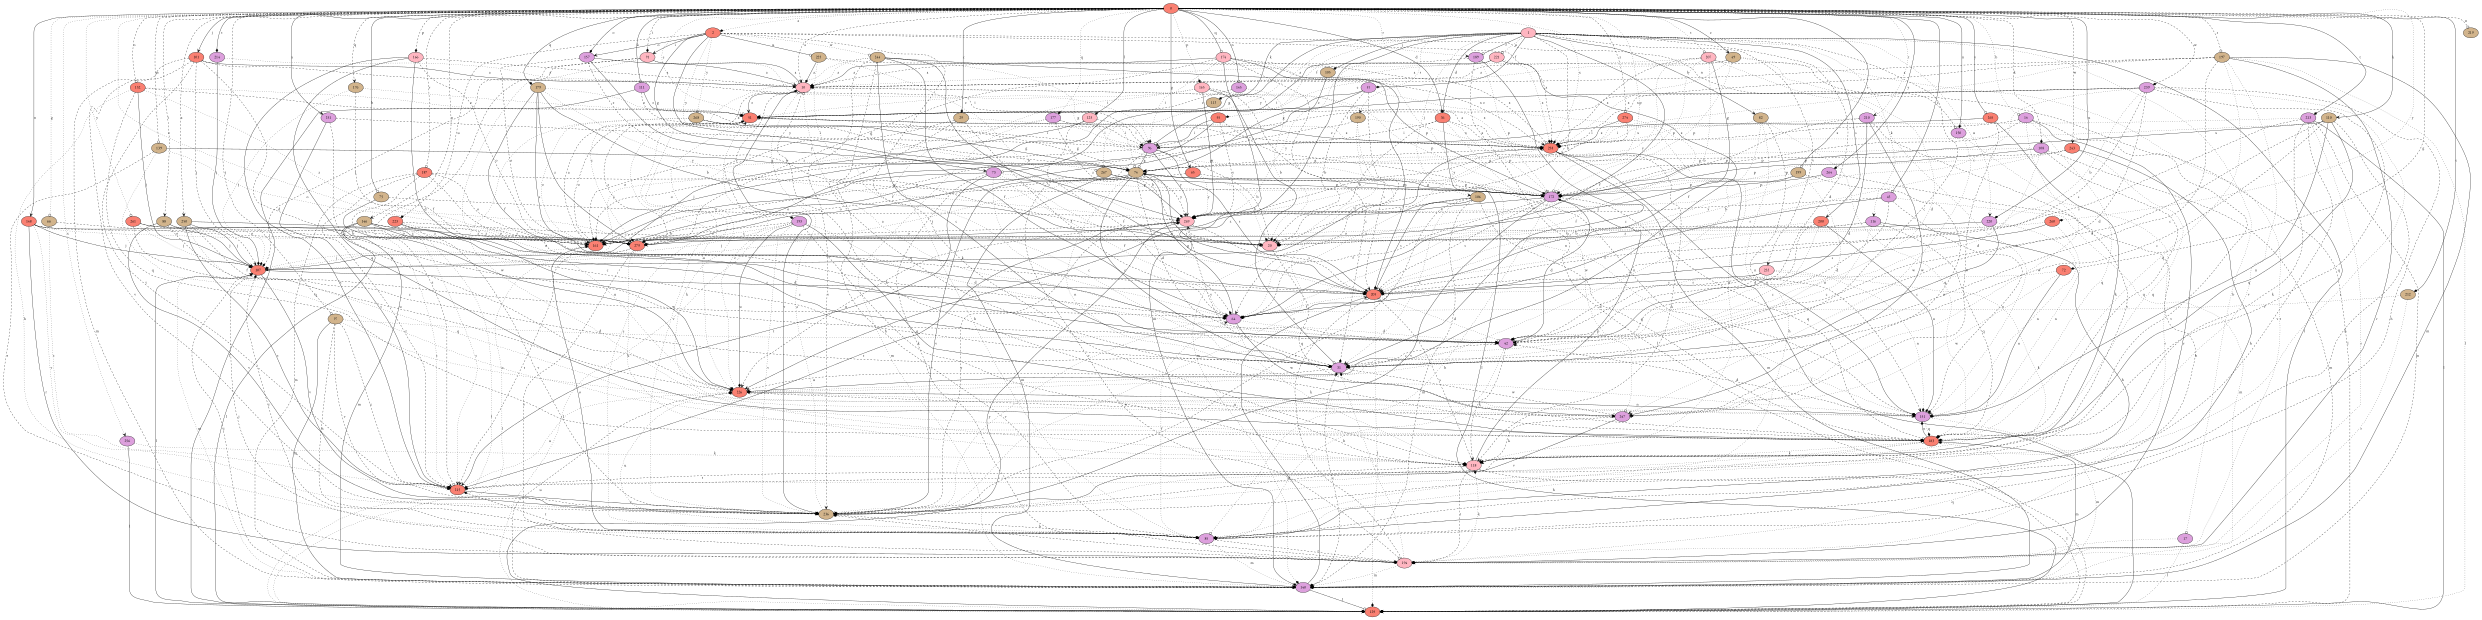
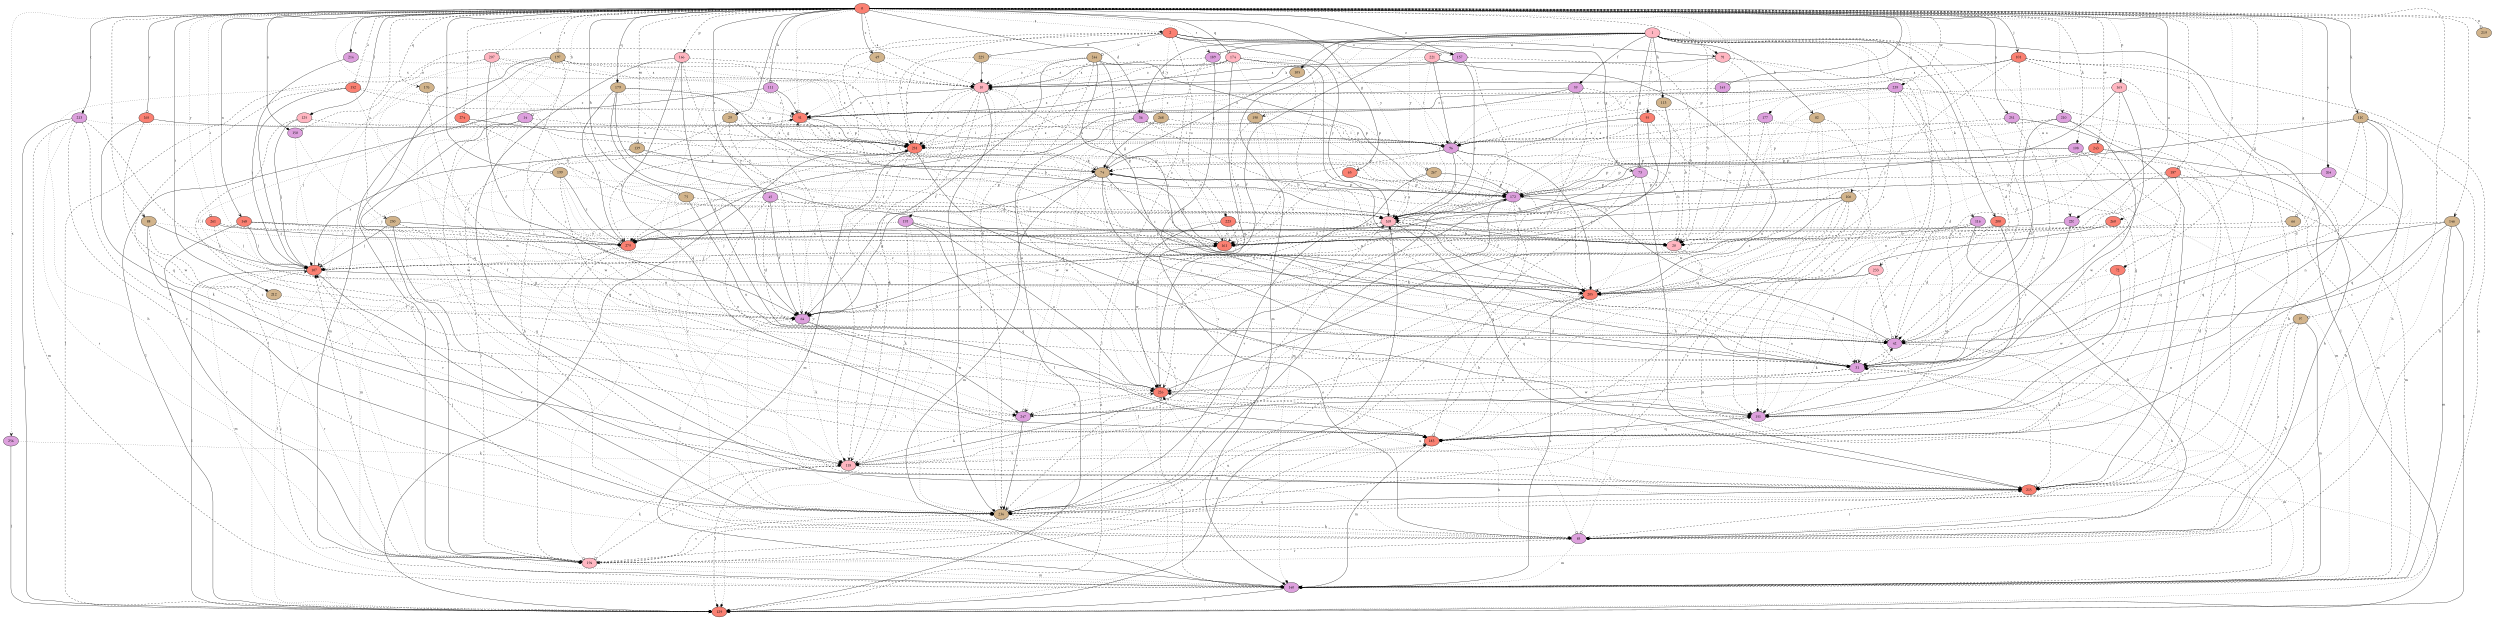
(1036, 81) -> none
(1443, 118) -> (1141, 118)
(2185, 539) -> none
